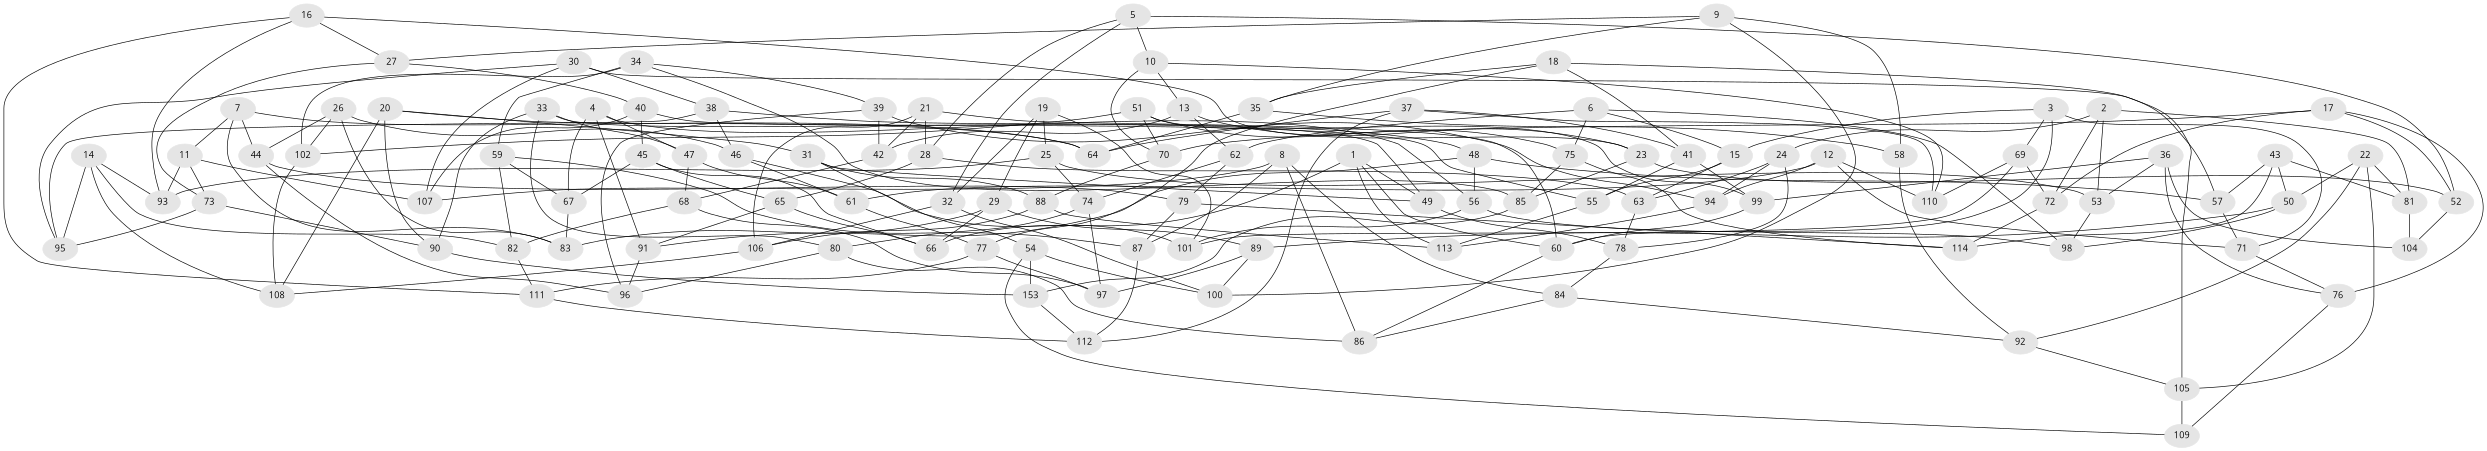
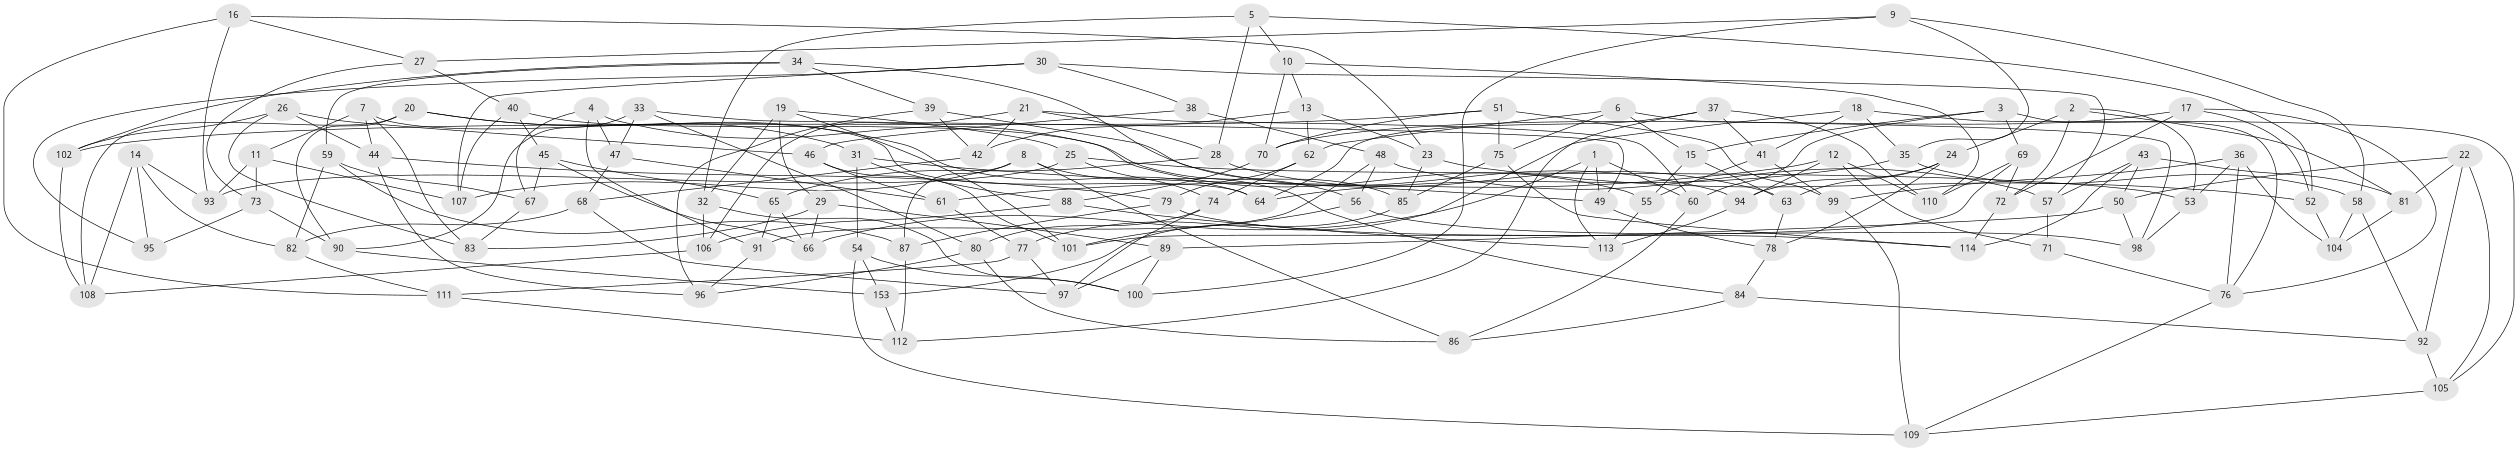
(331, 126) -> none
(2254, 129) -> (2219, 126)
none -> (2346, 226)
(1676, 227) -> (1899, 303)
